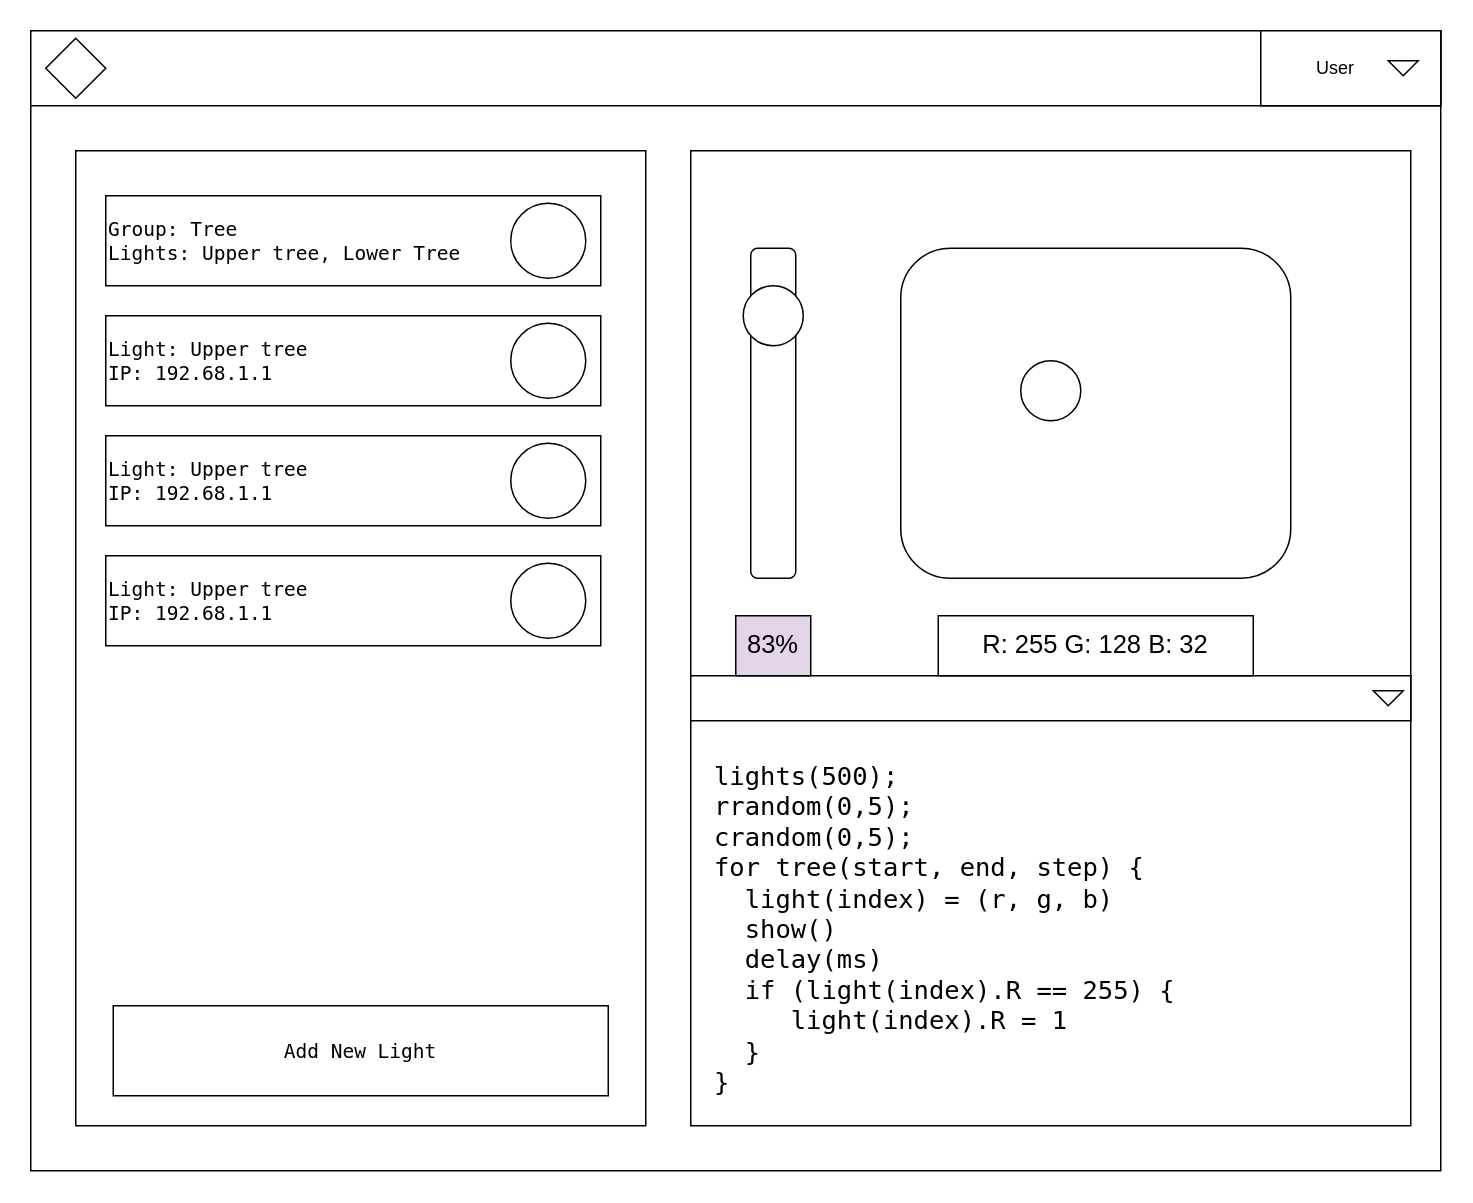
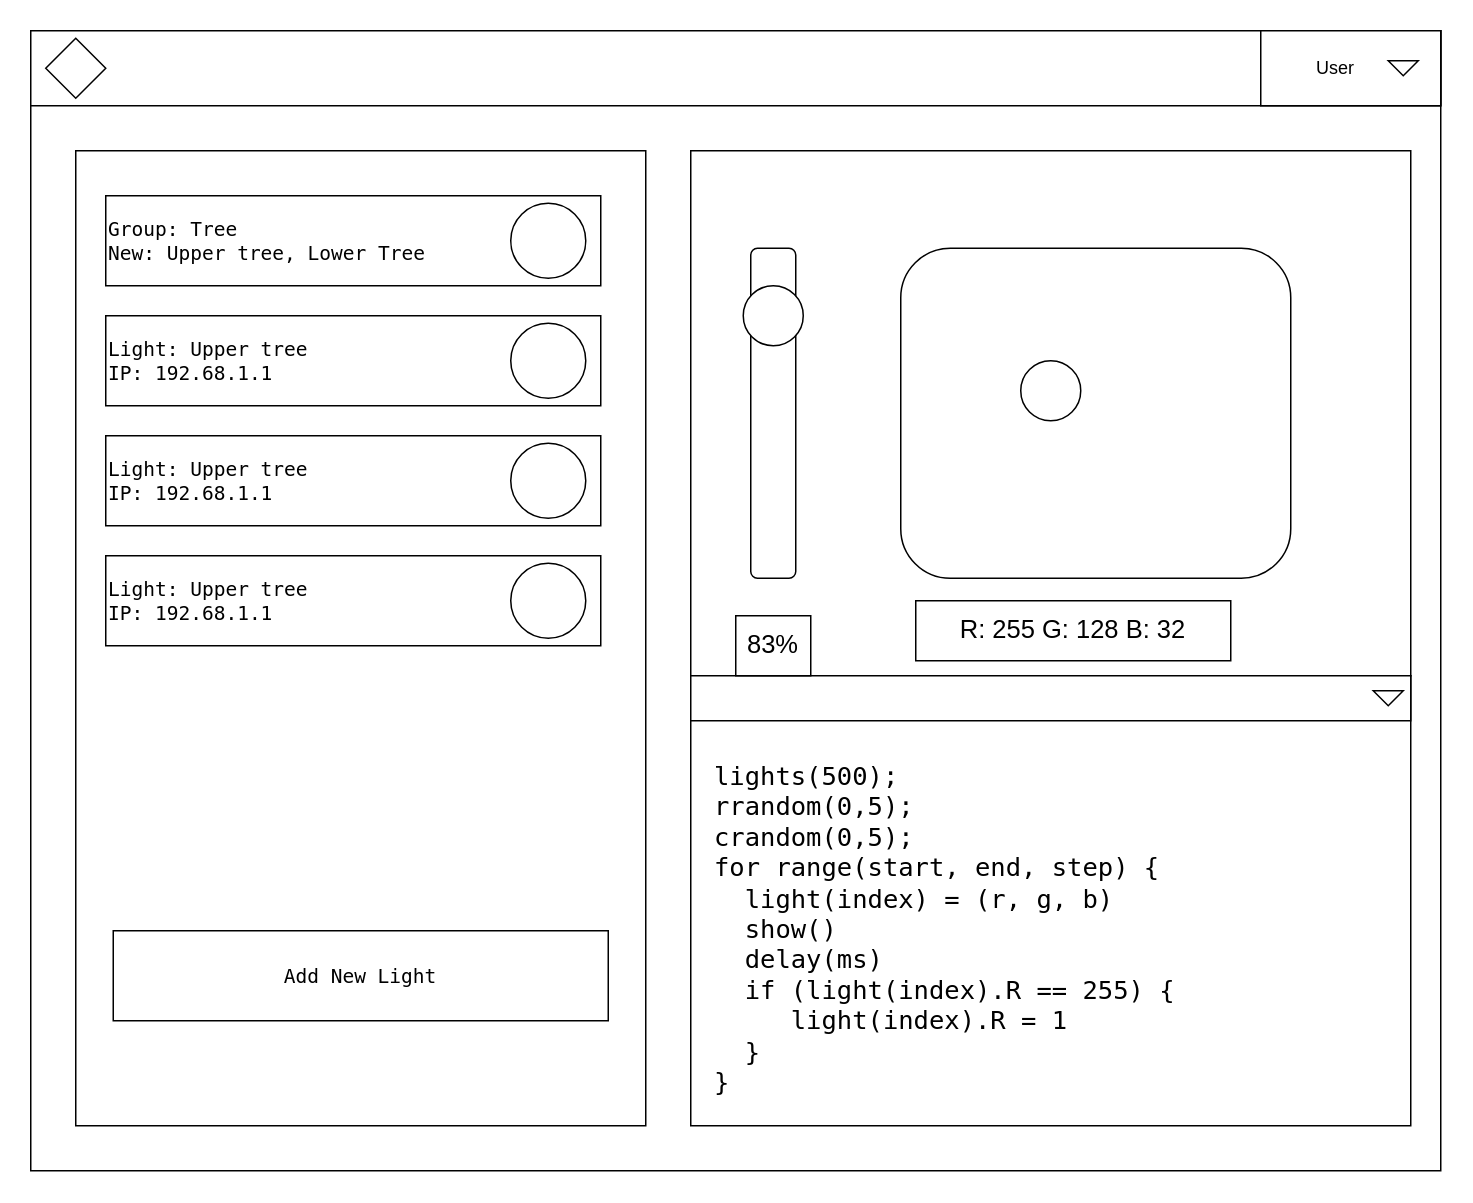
(300, 241) -> (282, 241)
(773, 646) -> (773, 646)
(1096, 646) -> (1073, 631)
(842, 855) -> (847, 855)
(361, 1051) -> (361, 976)
